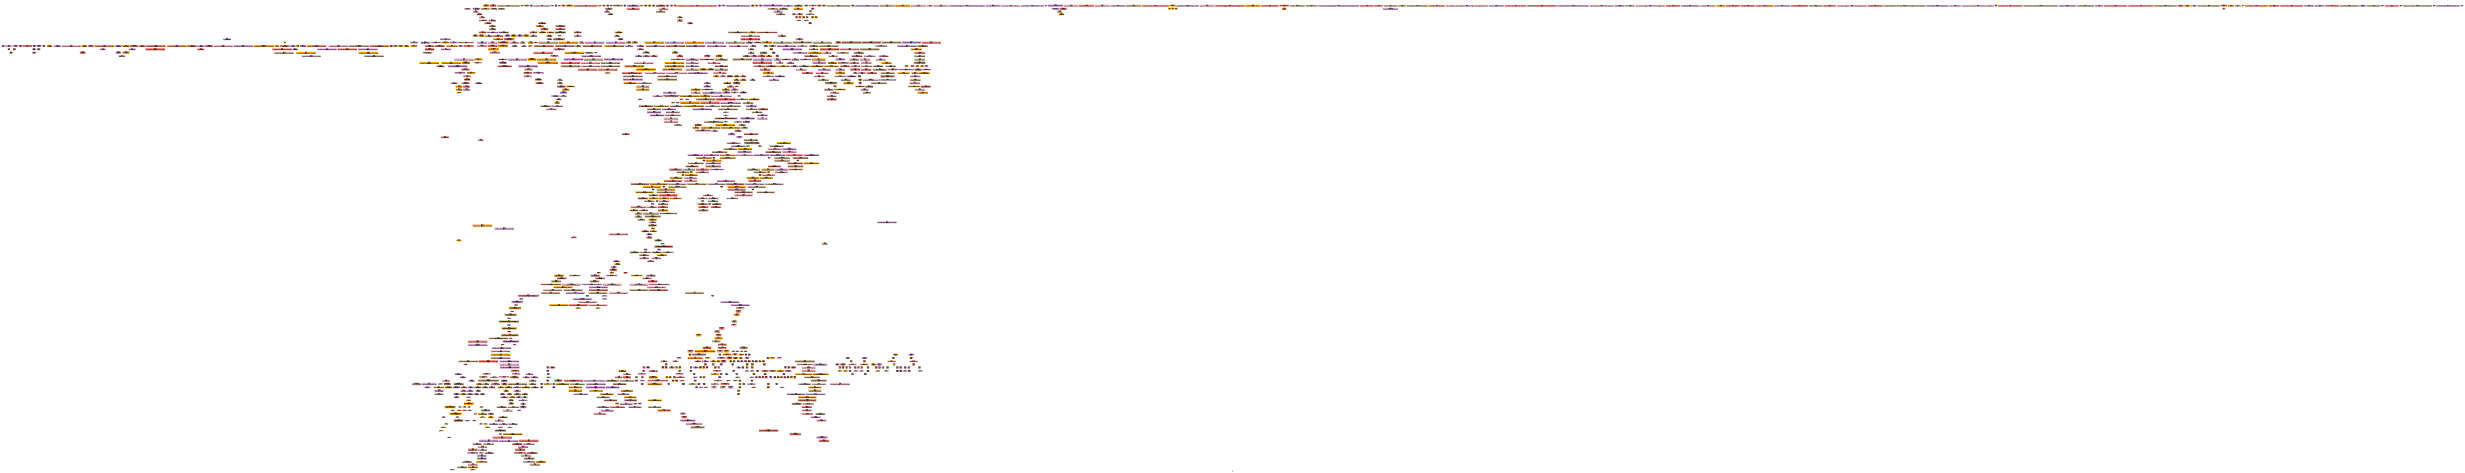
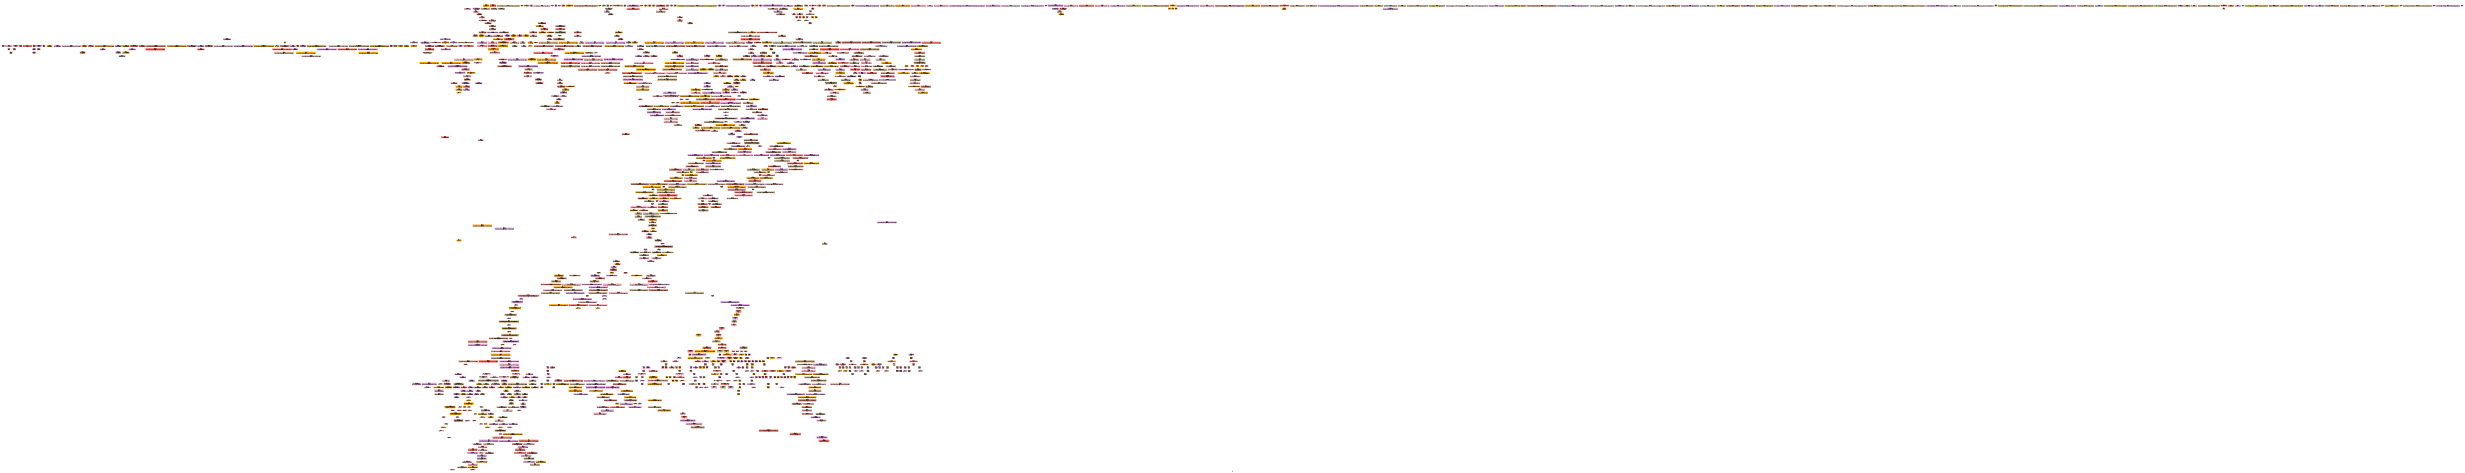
(374, 56) -> none
none -> (735, 318)
